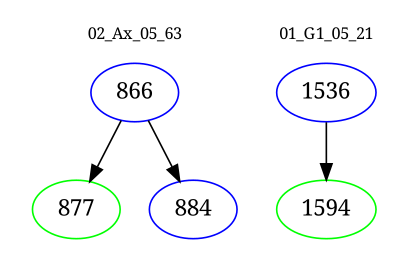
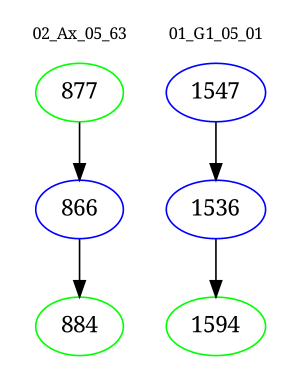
(326, 35) -> (216, 35)
none -> (216, 93)
(109, 144) -> (80, 143)
(193, 209) -> (80, 326)
